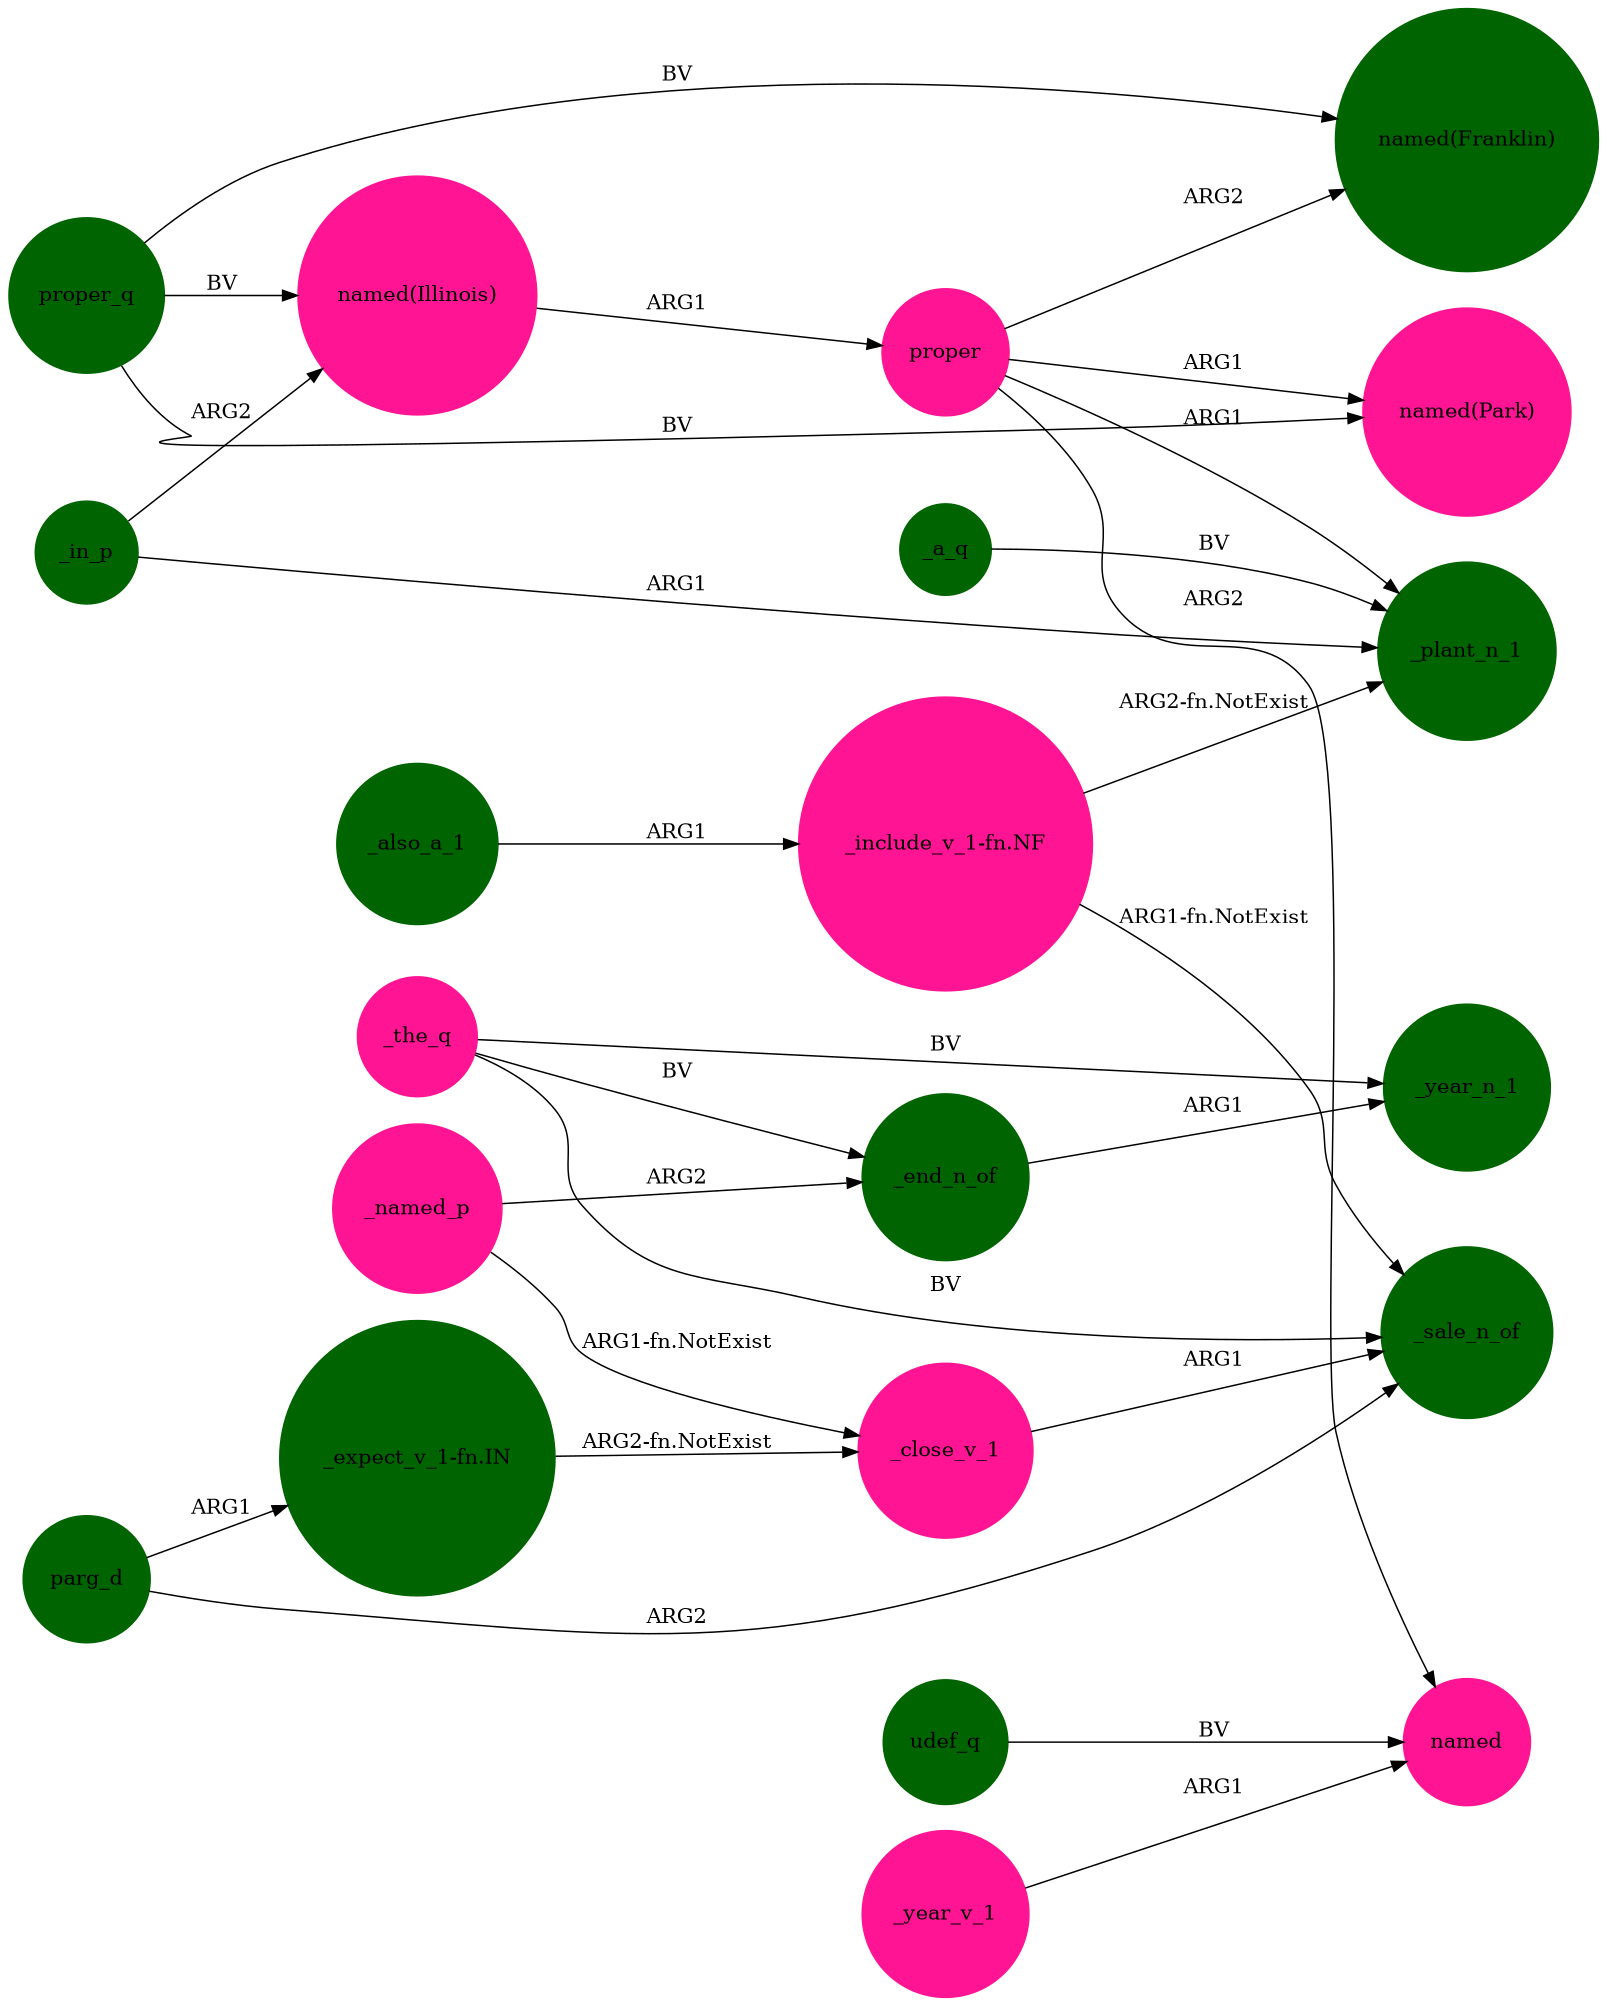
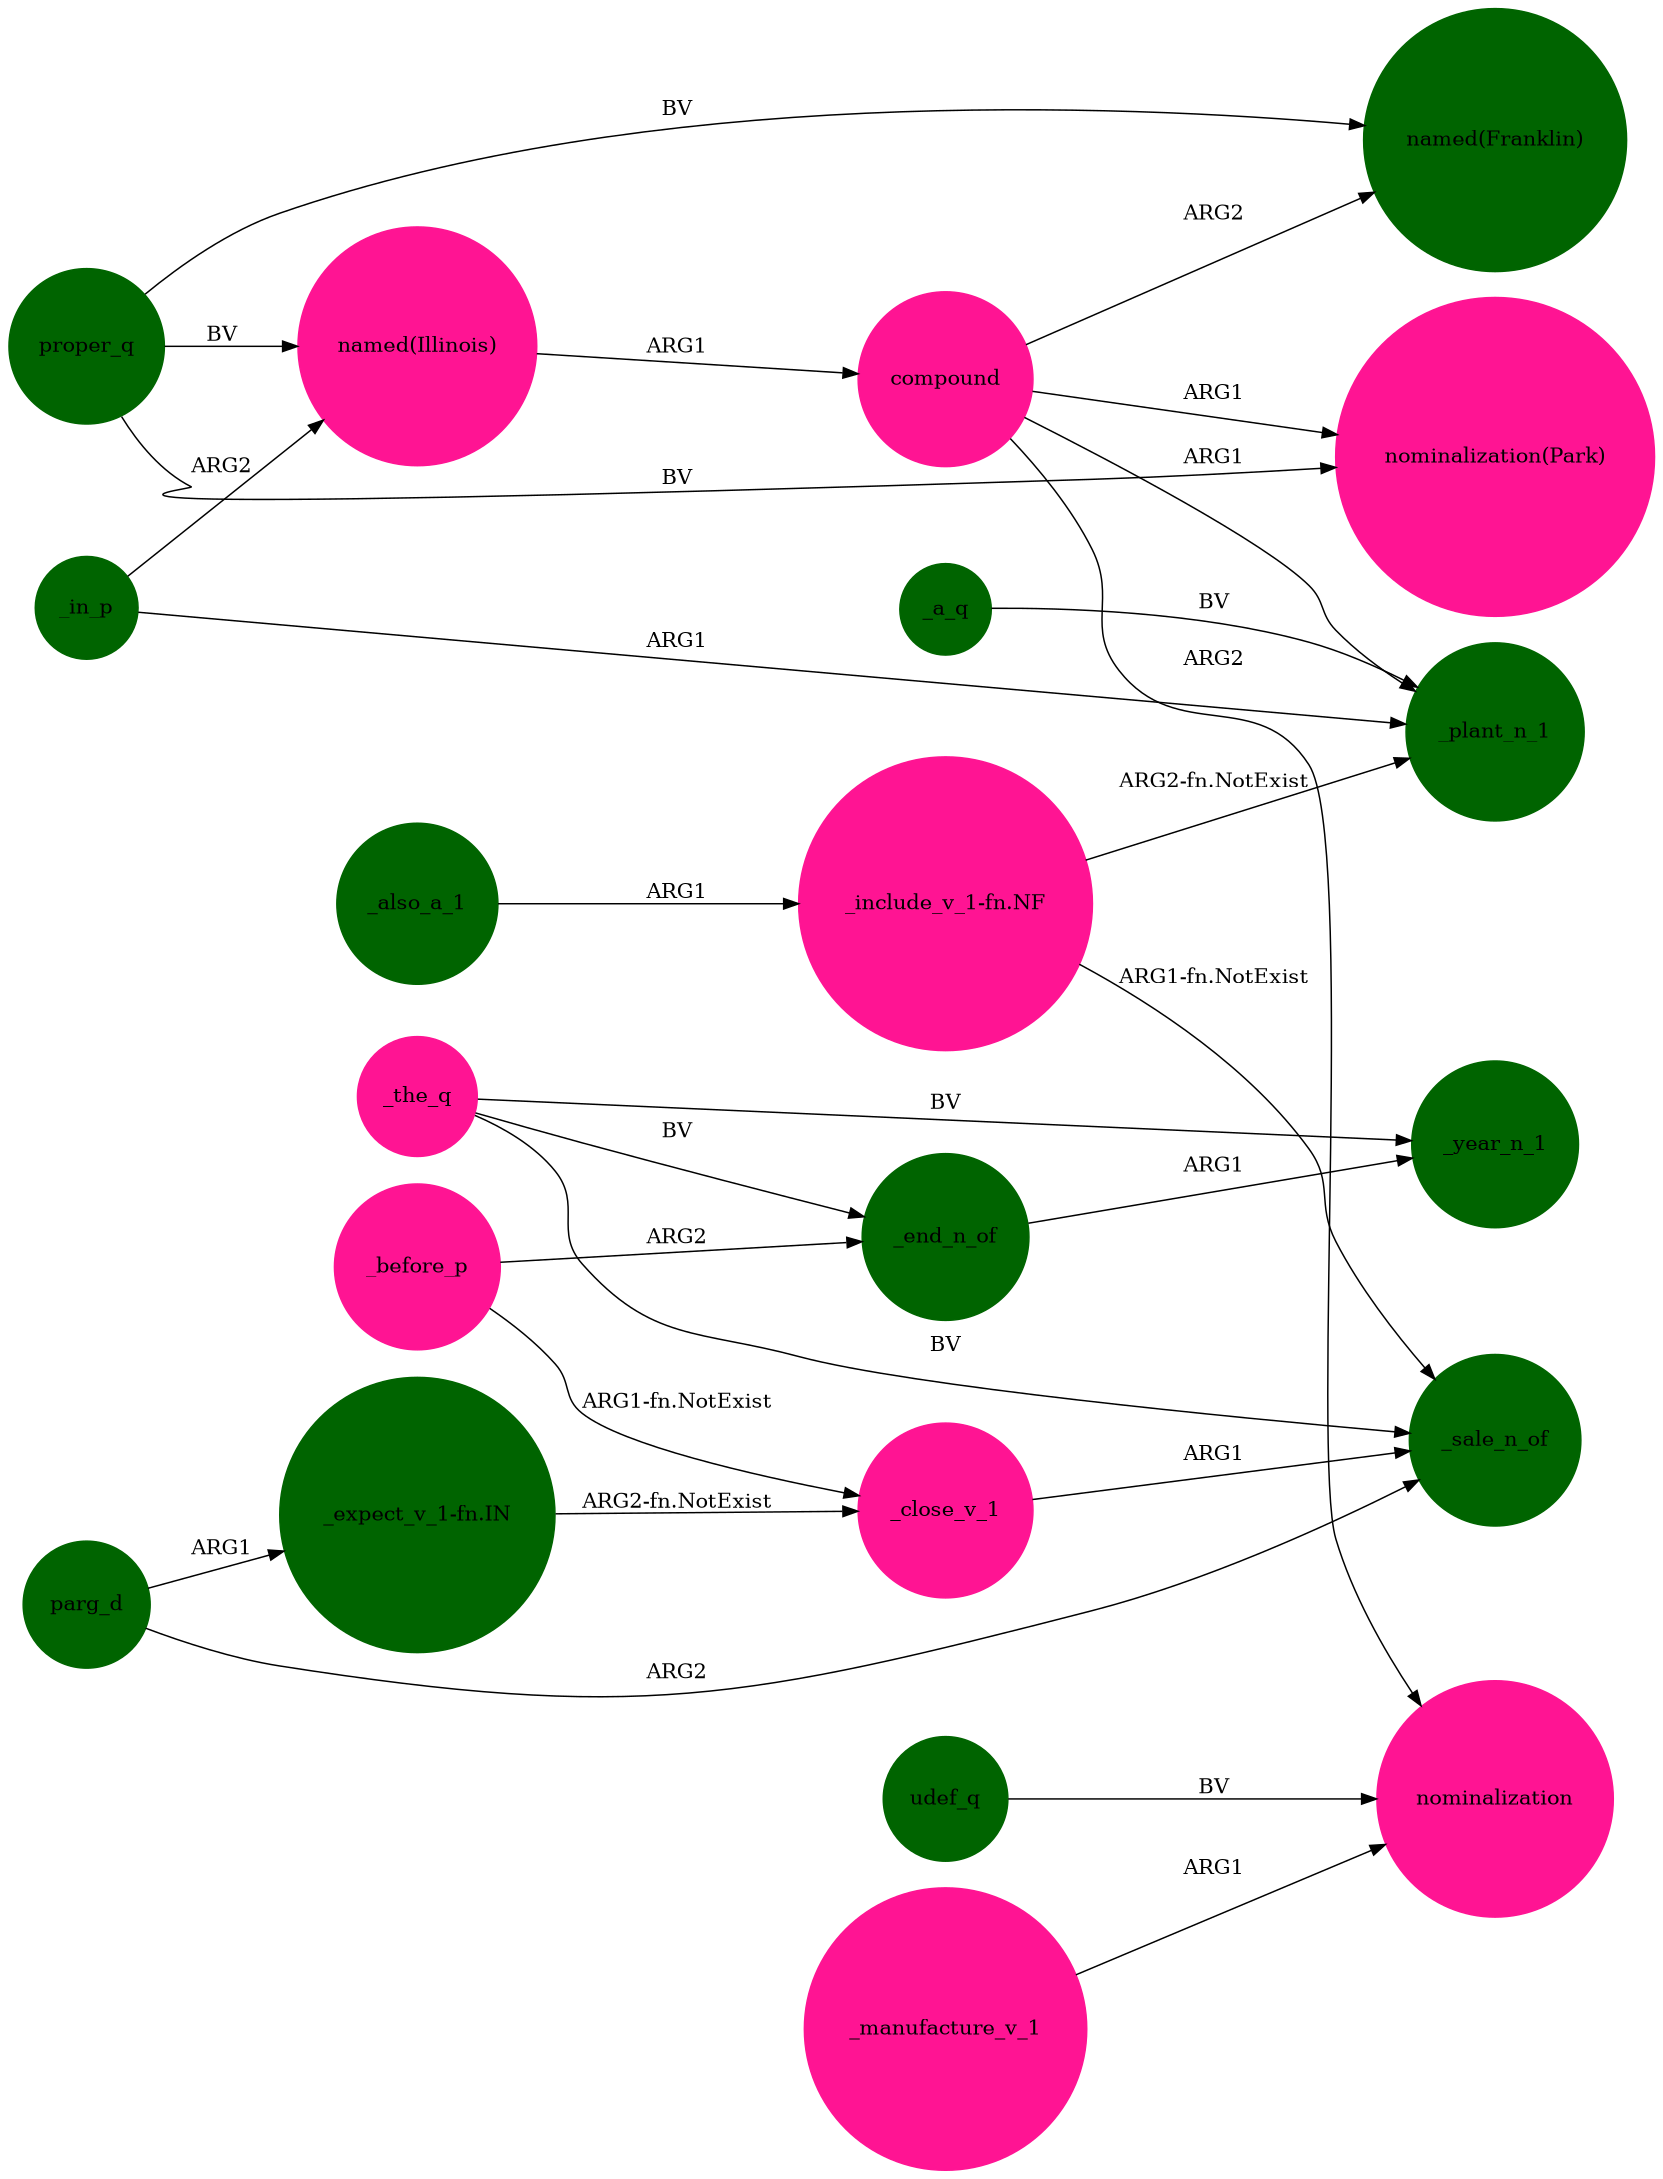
(946, 352) -> (946, 379)
(1467, 412) -> (1495, 457)
(417, 1209) -> (417, 1267)
(1467, 1742) -> (1495, 1799)
(946, 1914) -> (946, 2029)
